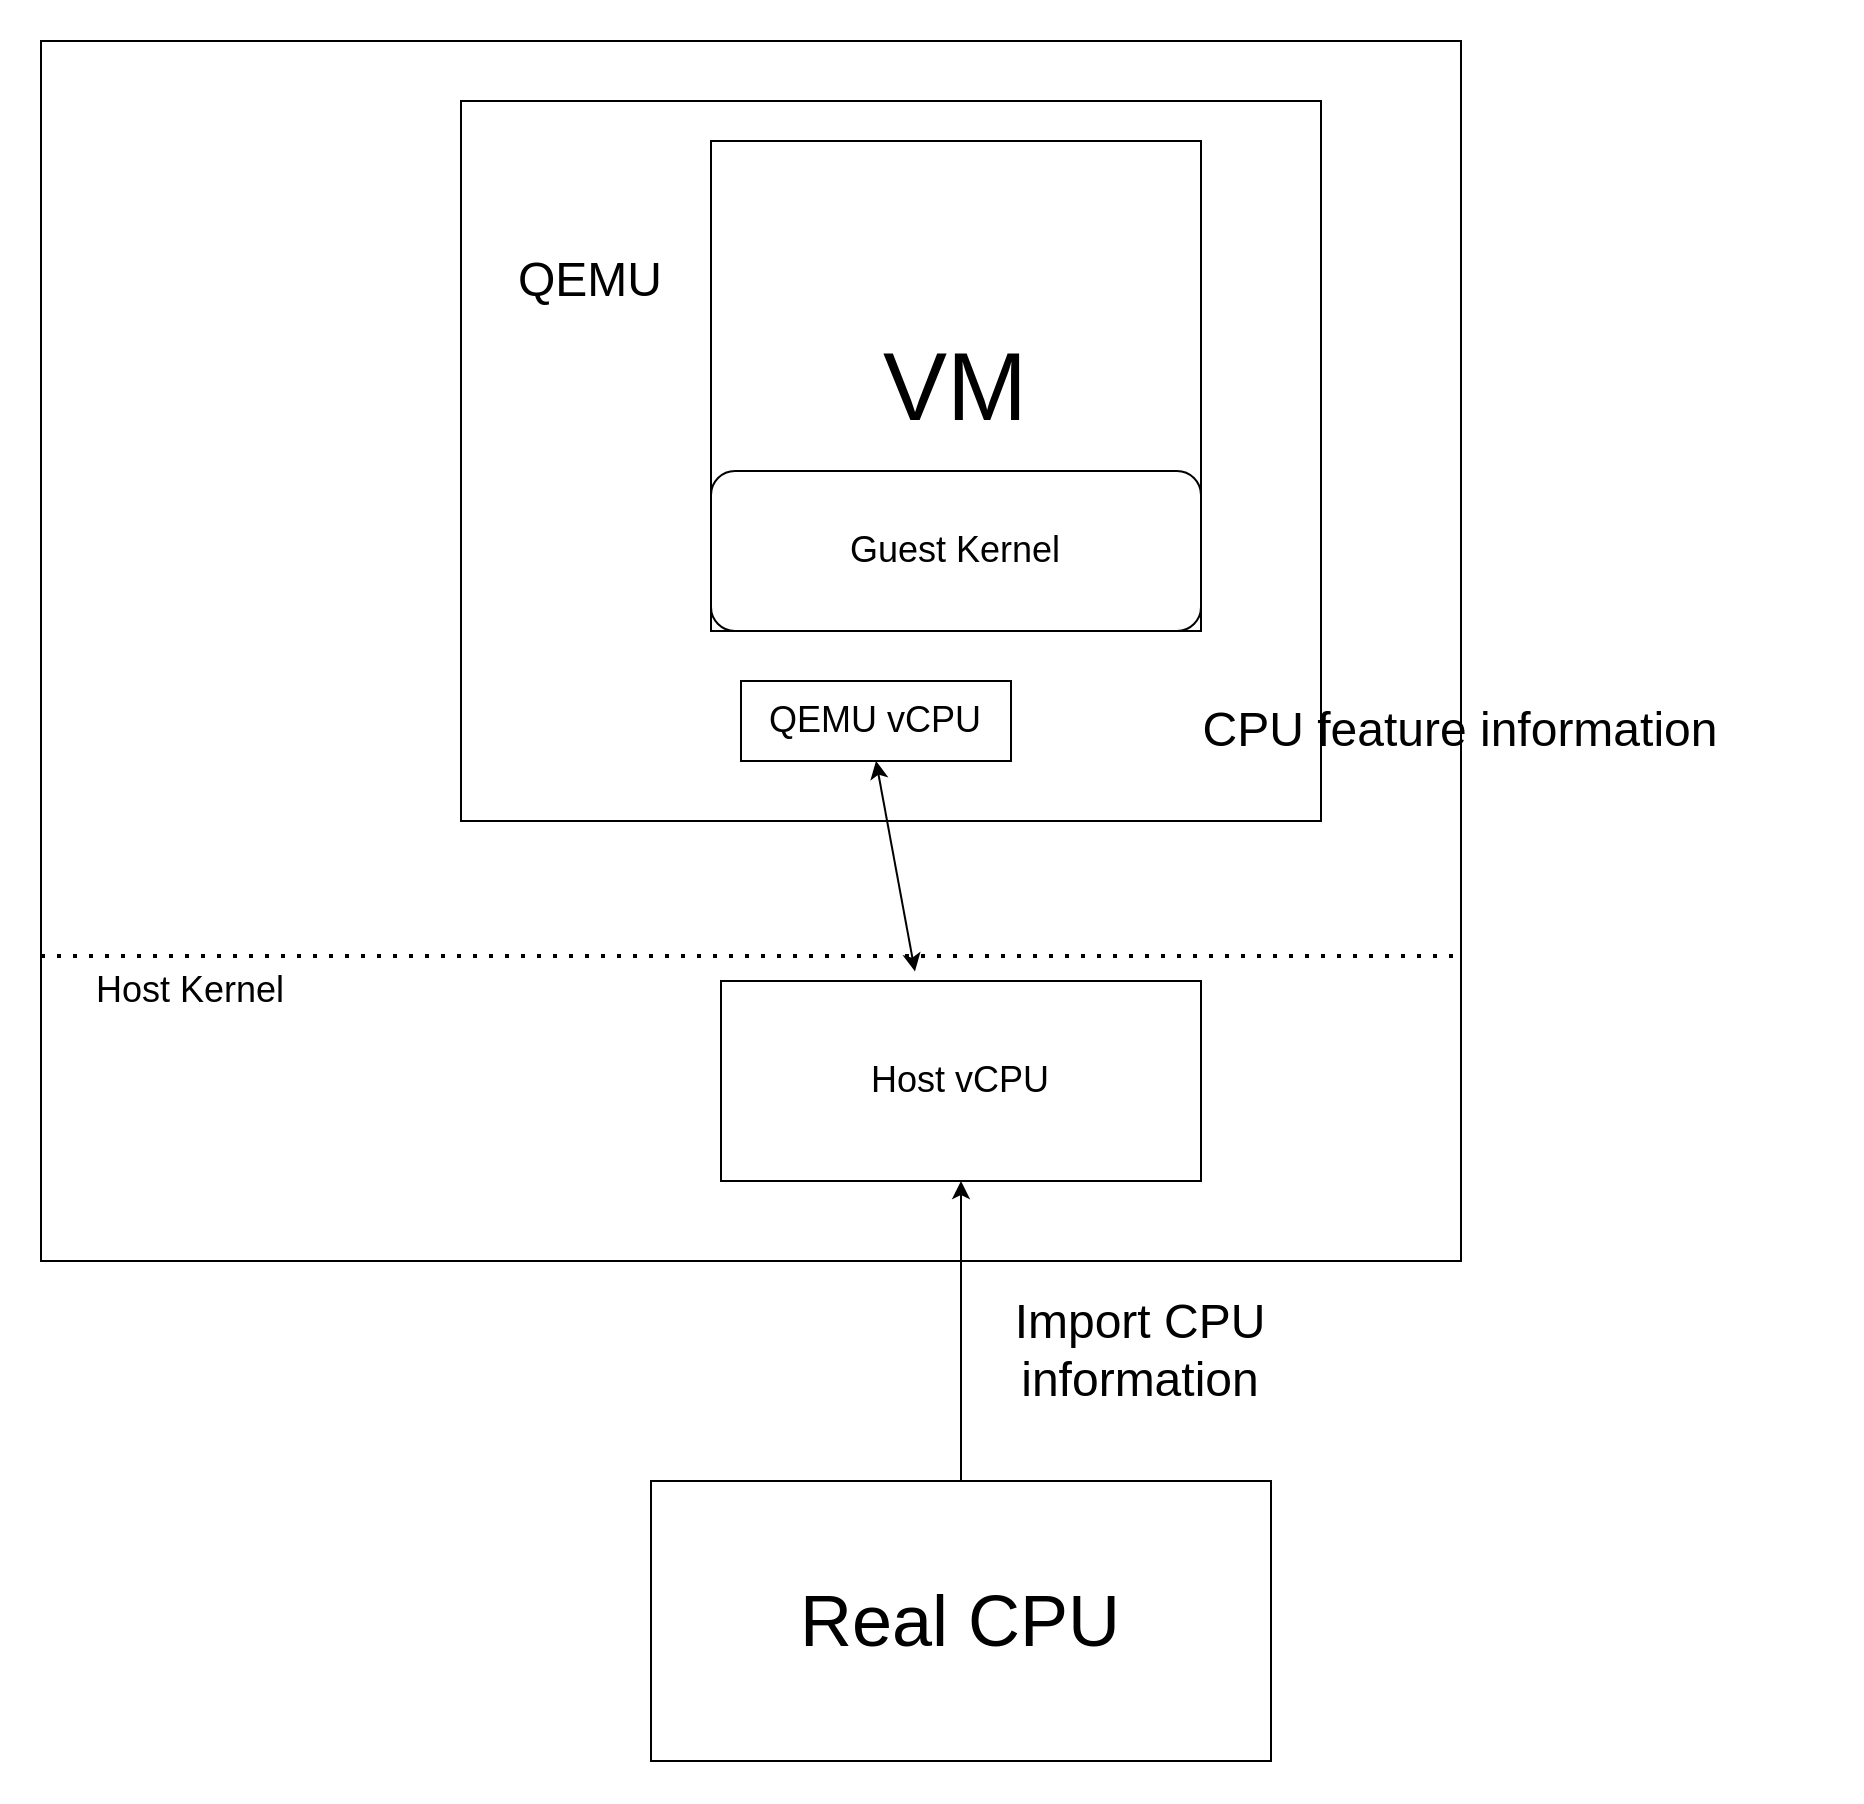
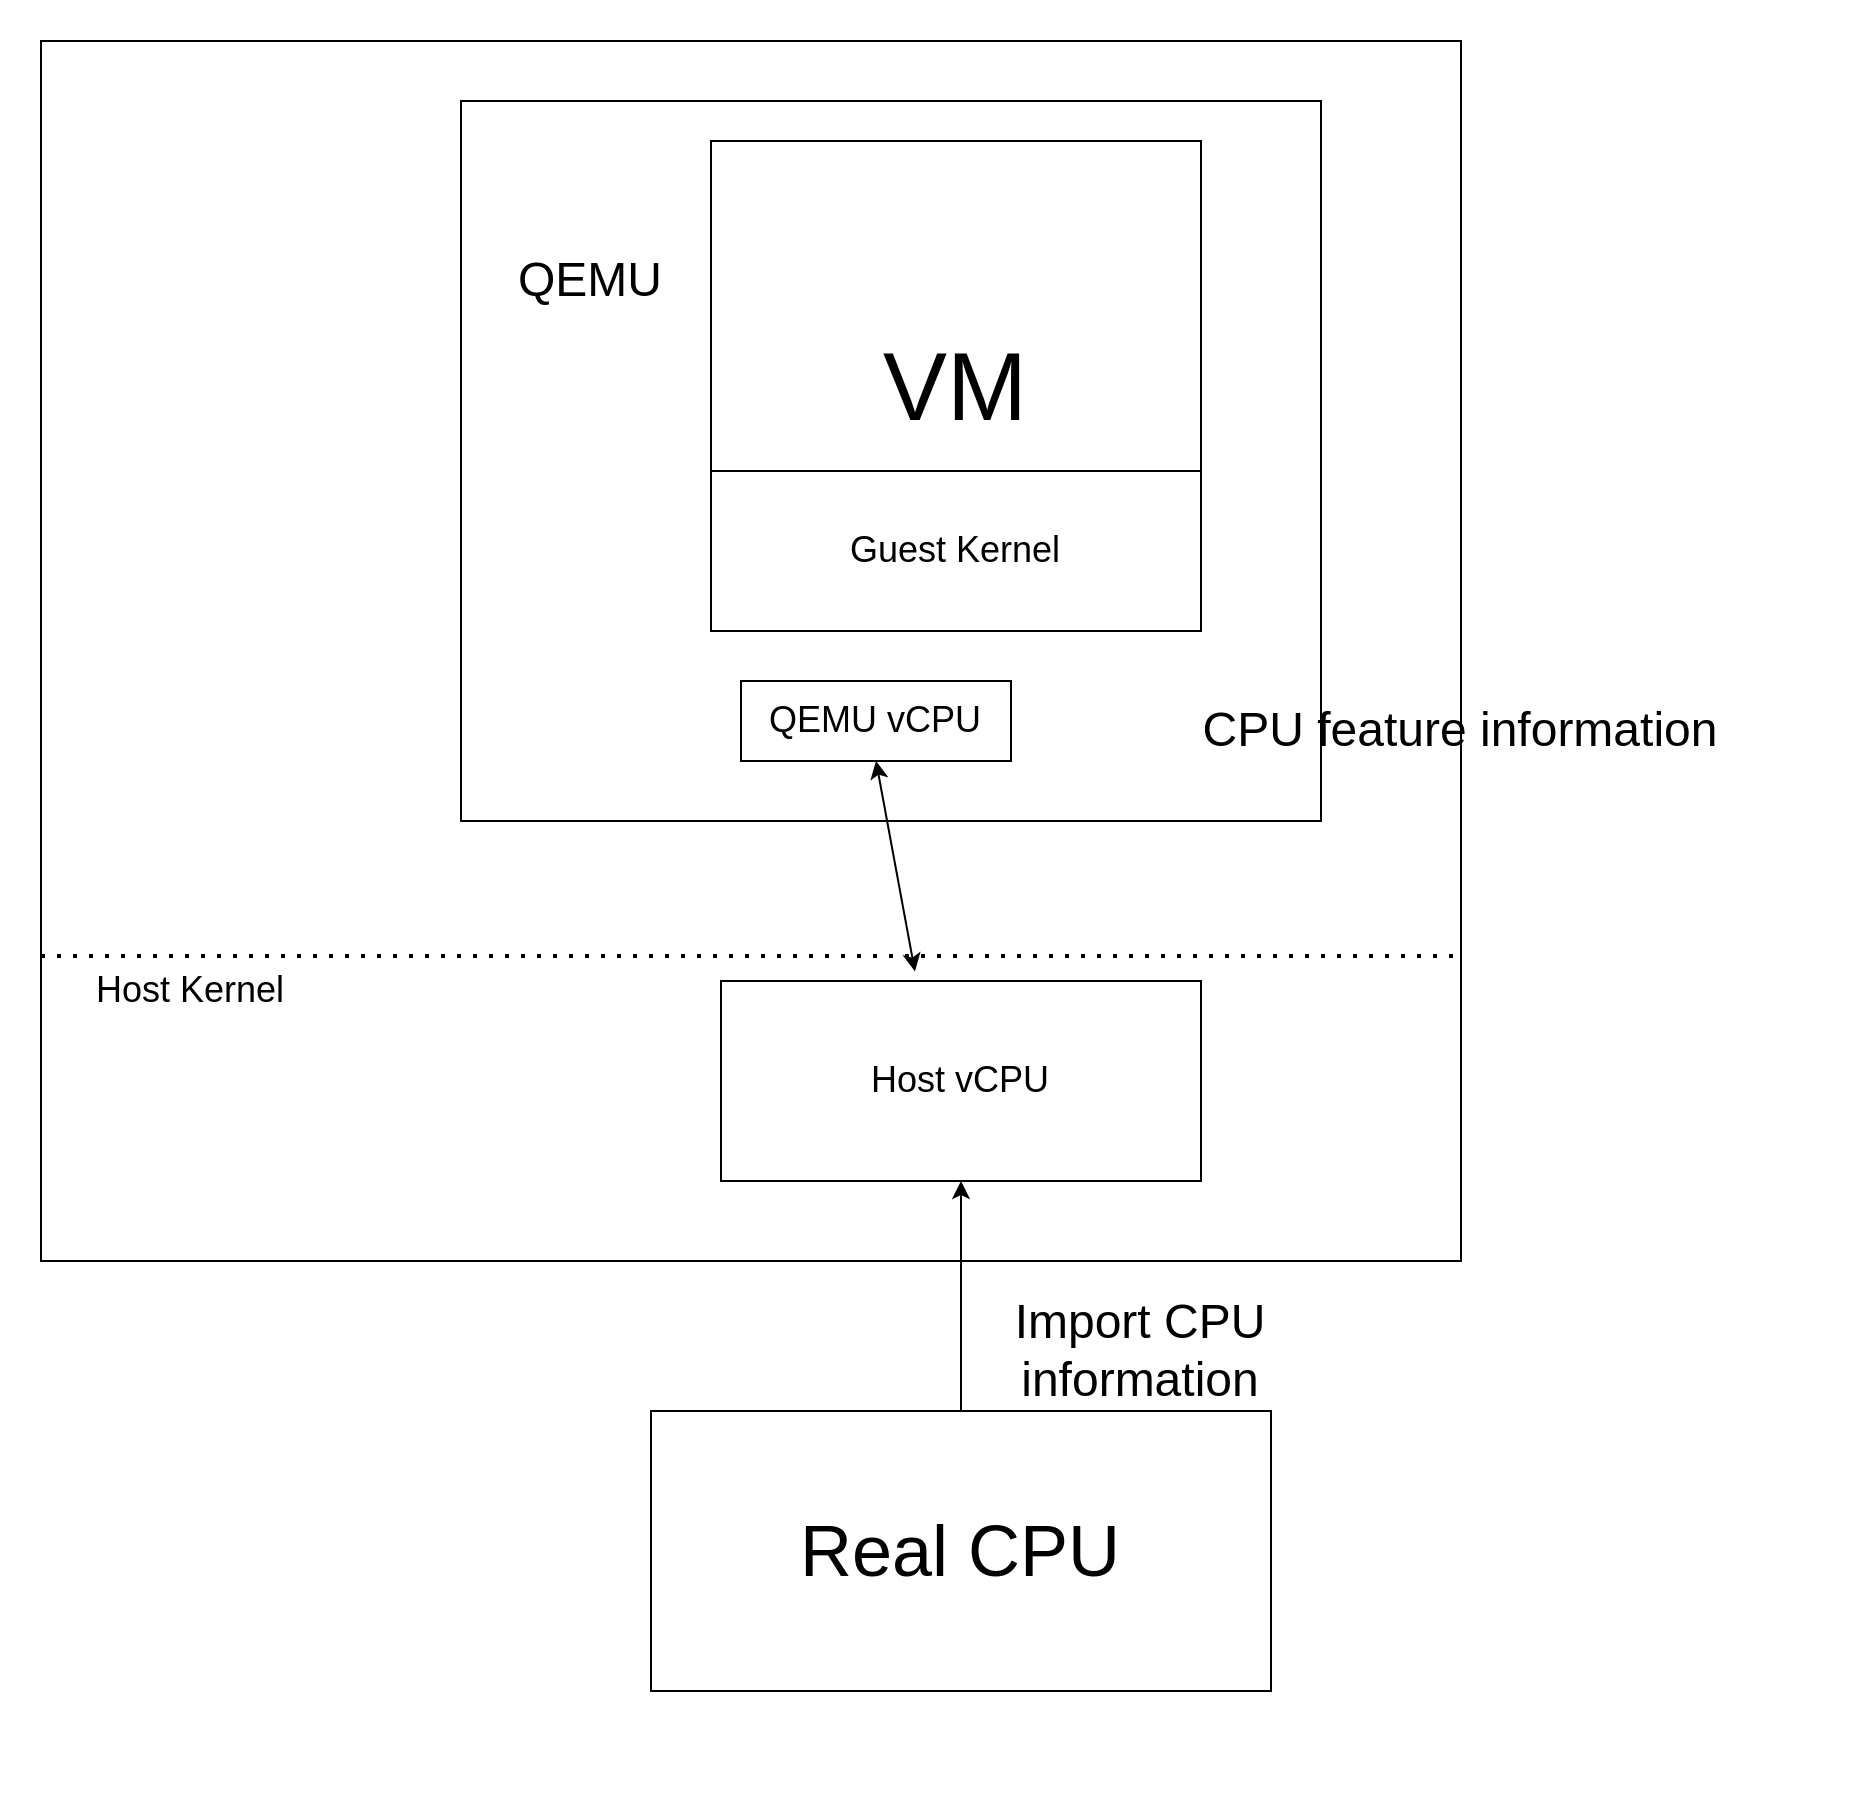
(956, 551) -> (956, 551)
(961, 1621) -> (961, 1551)
